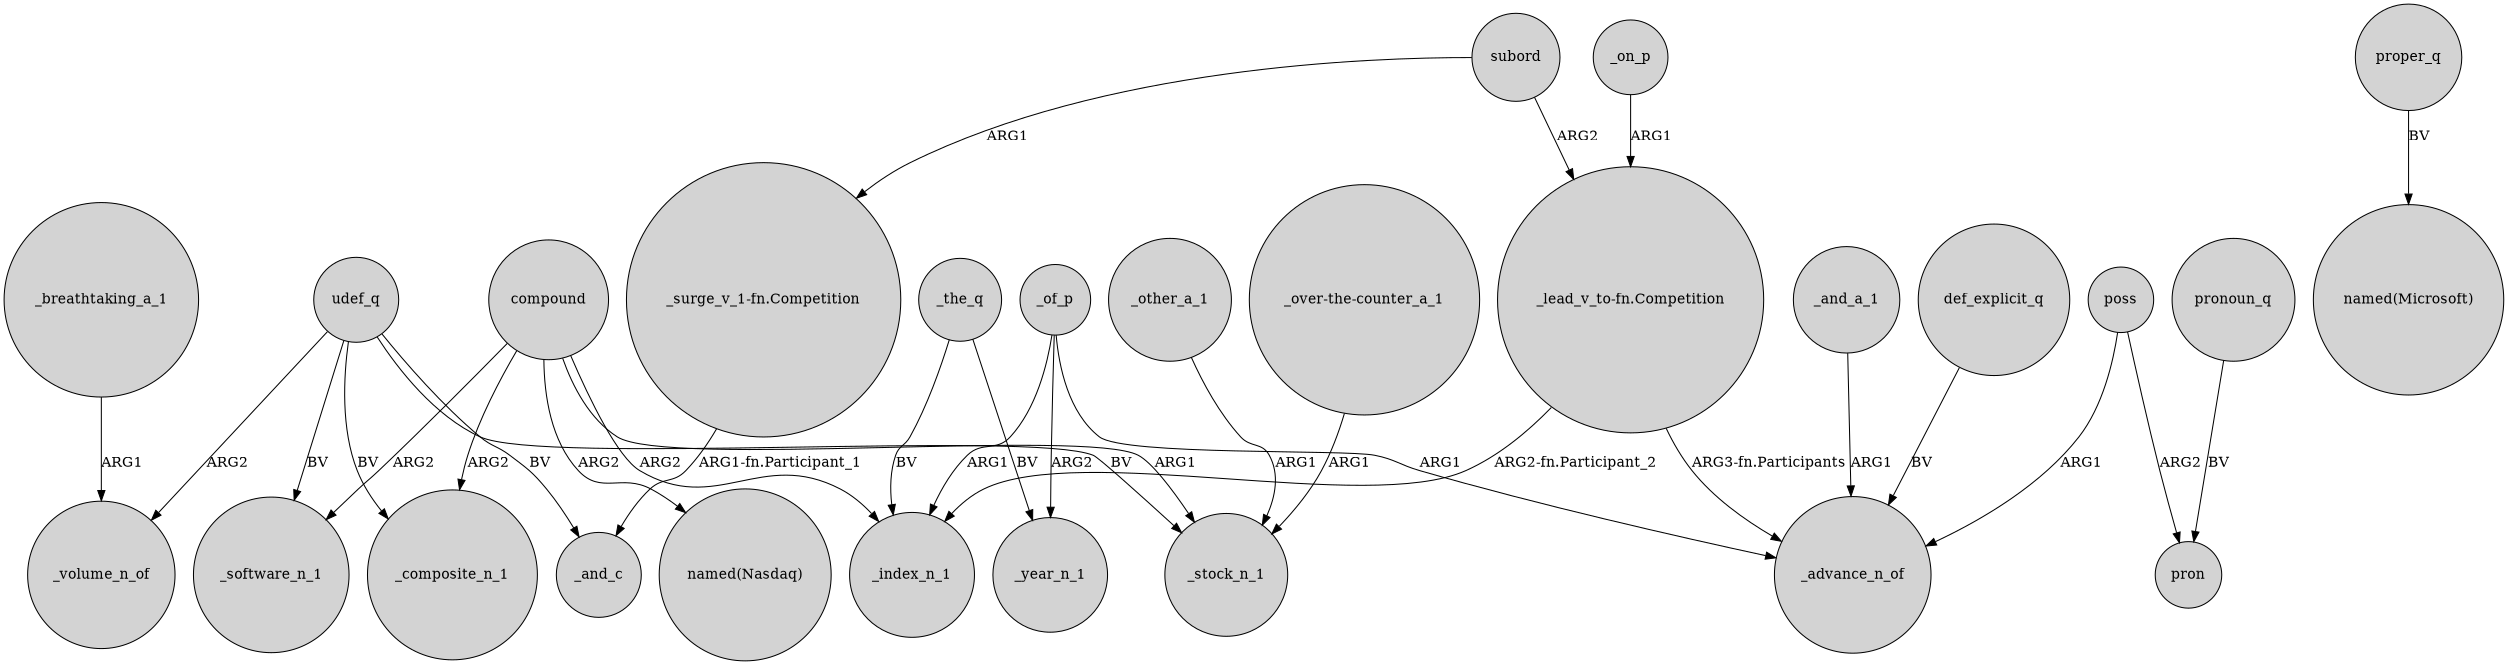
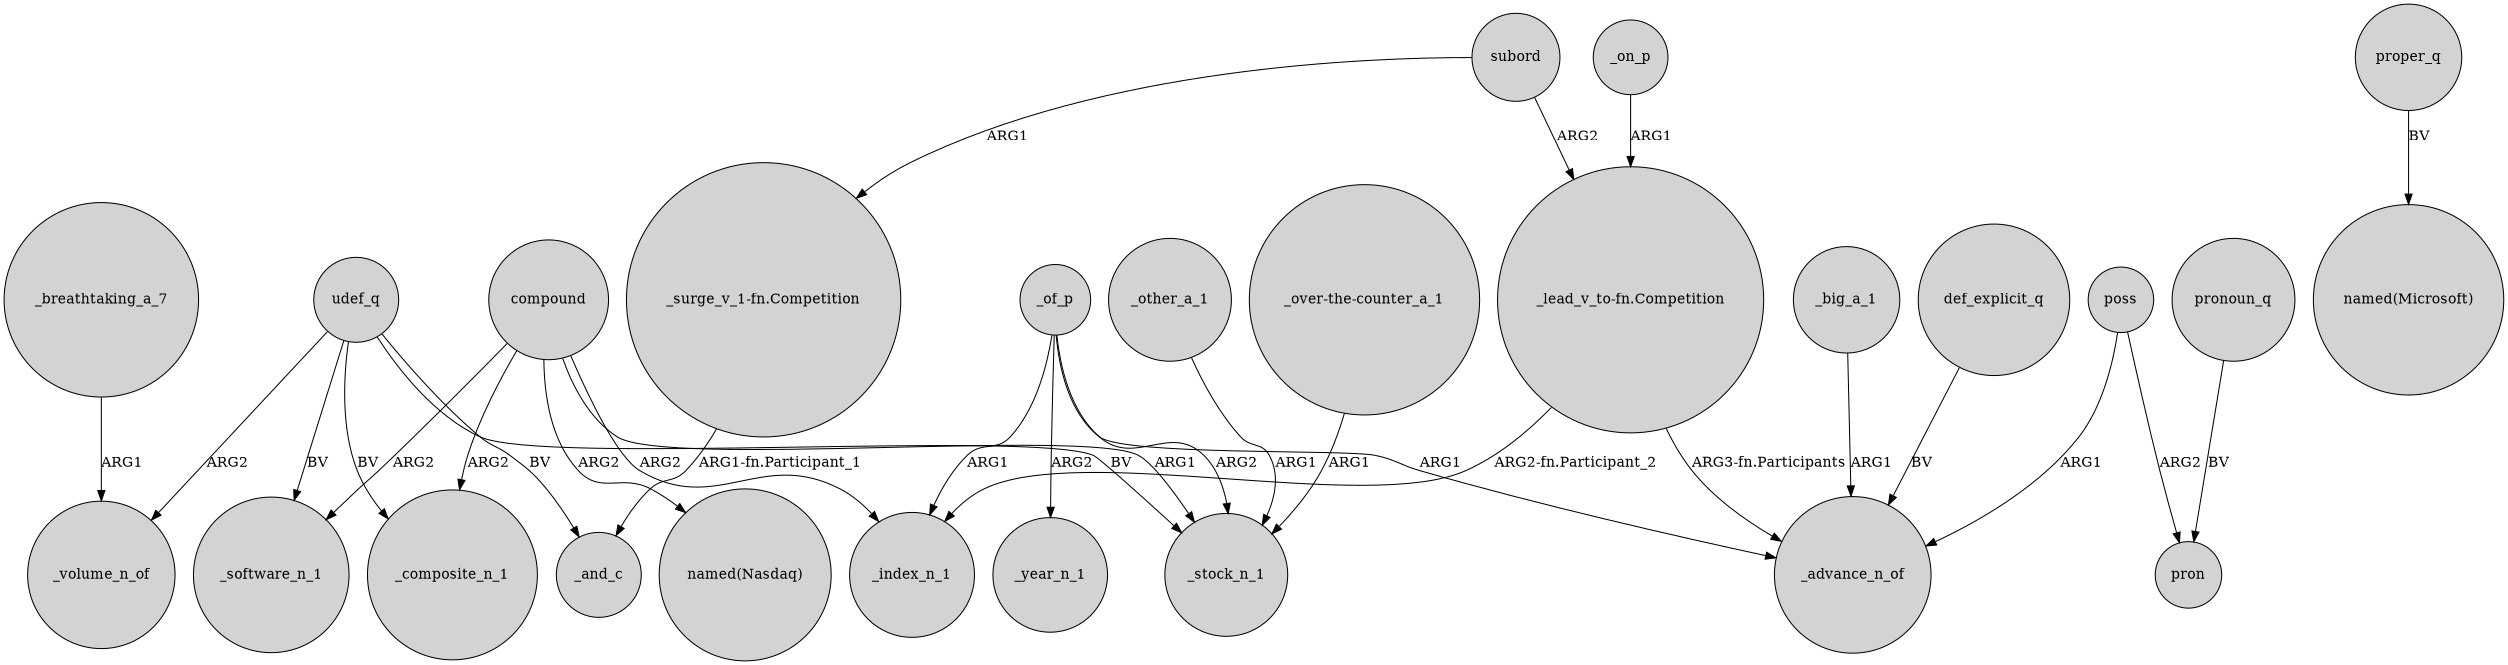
(101, 300) -> (101, 300)
(960, 300) -> none
(1847, 300) -> (1847, 300)
none -> (1123, 447)
